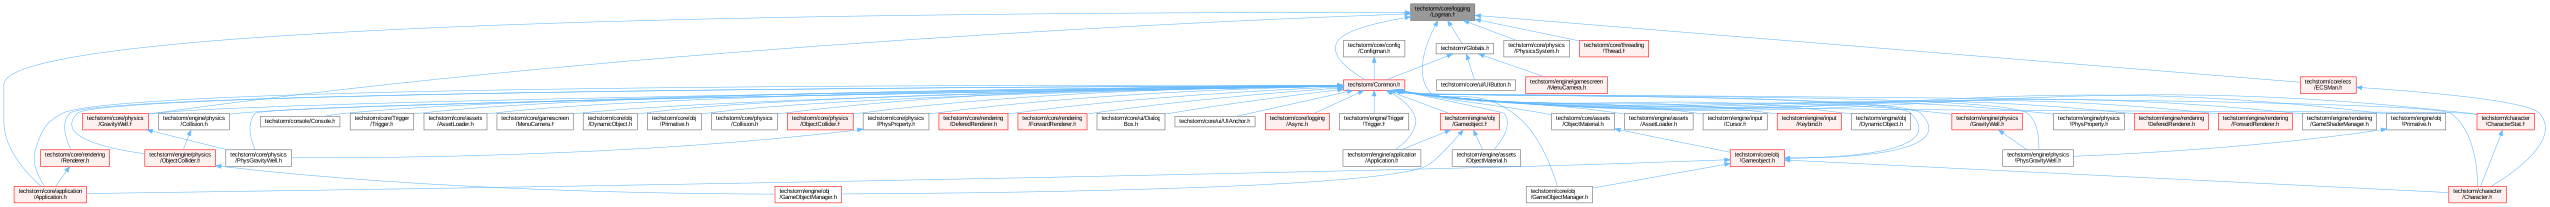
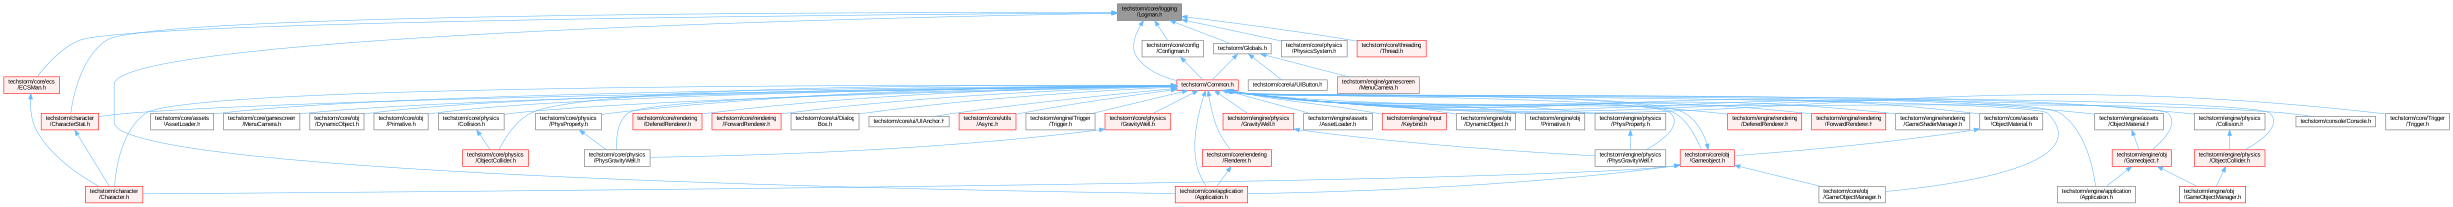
(776, 49) -> (1163, 33)
(1567, 85) -> (1378, 85)
(1297, 122) -> (988, 122)
(1735, 122) -> none
none -> (485, 142)
(1479, 142) -> (2136, 143)
(2228, 147) -> (1630, 143)
